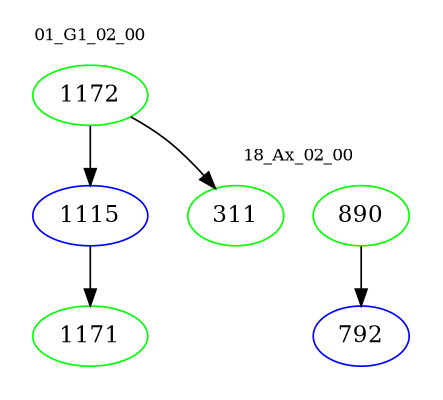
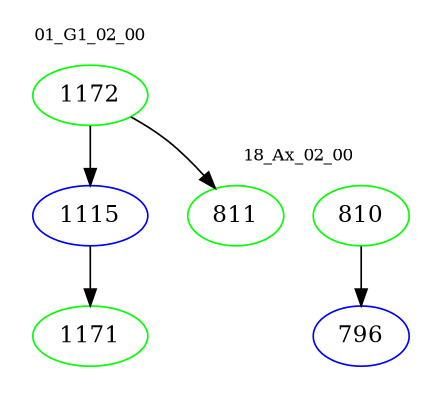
(236, 216) -> (236, 216)
(361, 216) -> (361, 216)
(361, 336) -> (361, 336)
